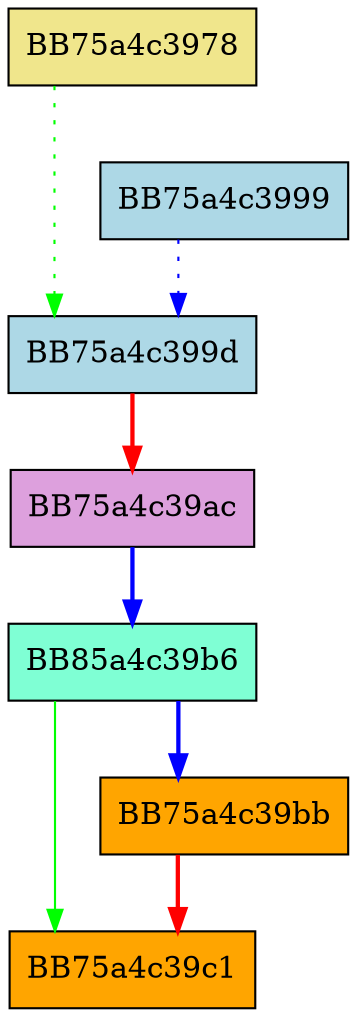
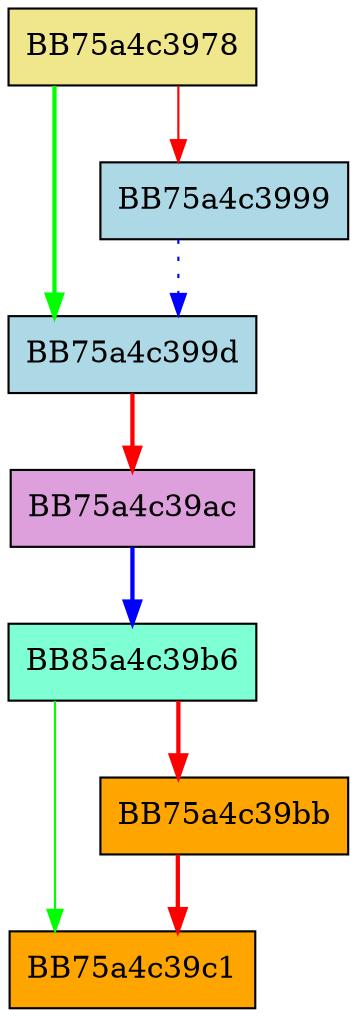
none -> (178, 113)
(54, 190) -> (54, 190)
(178, 728) -> (178, 728)
